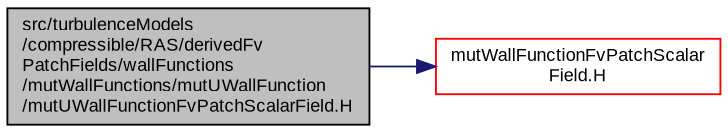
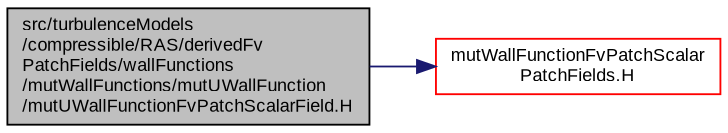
(578, 66) -> (578, 66)
